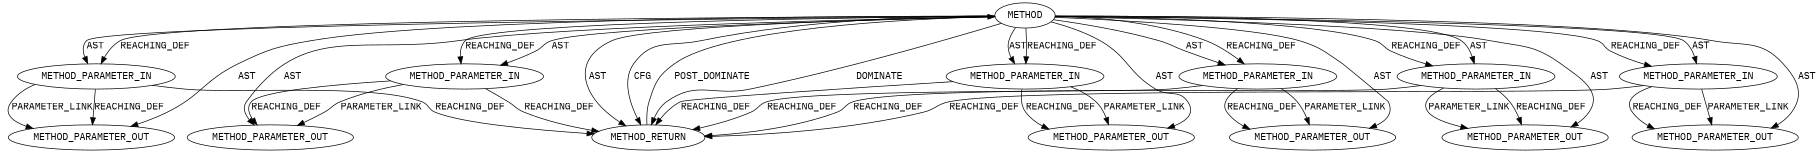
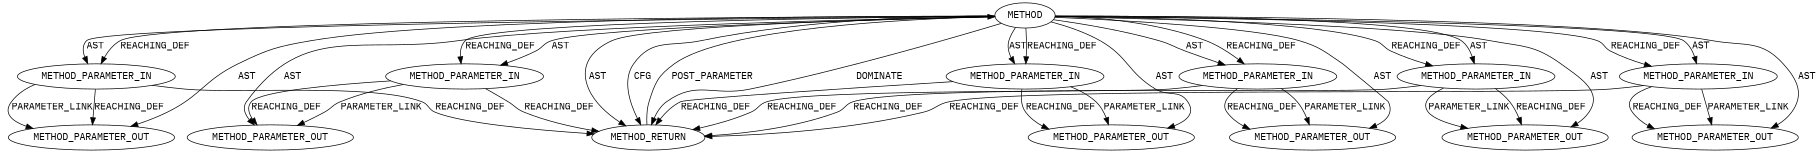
(712, 76) -> (712, 76)
